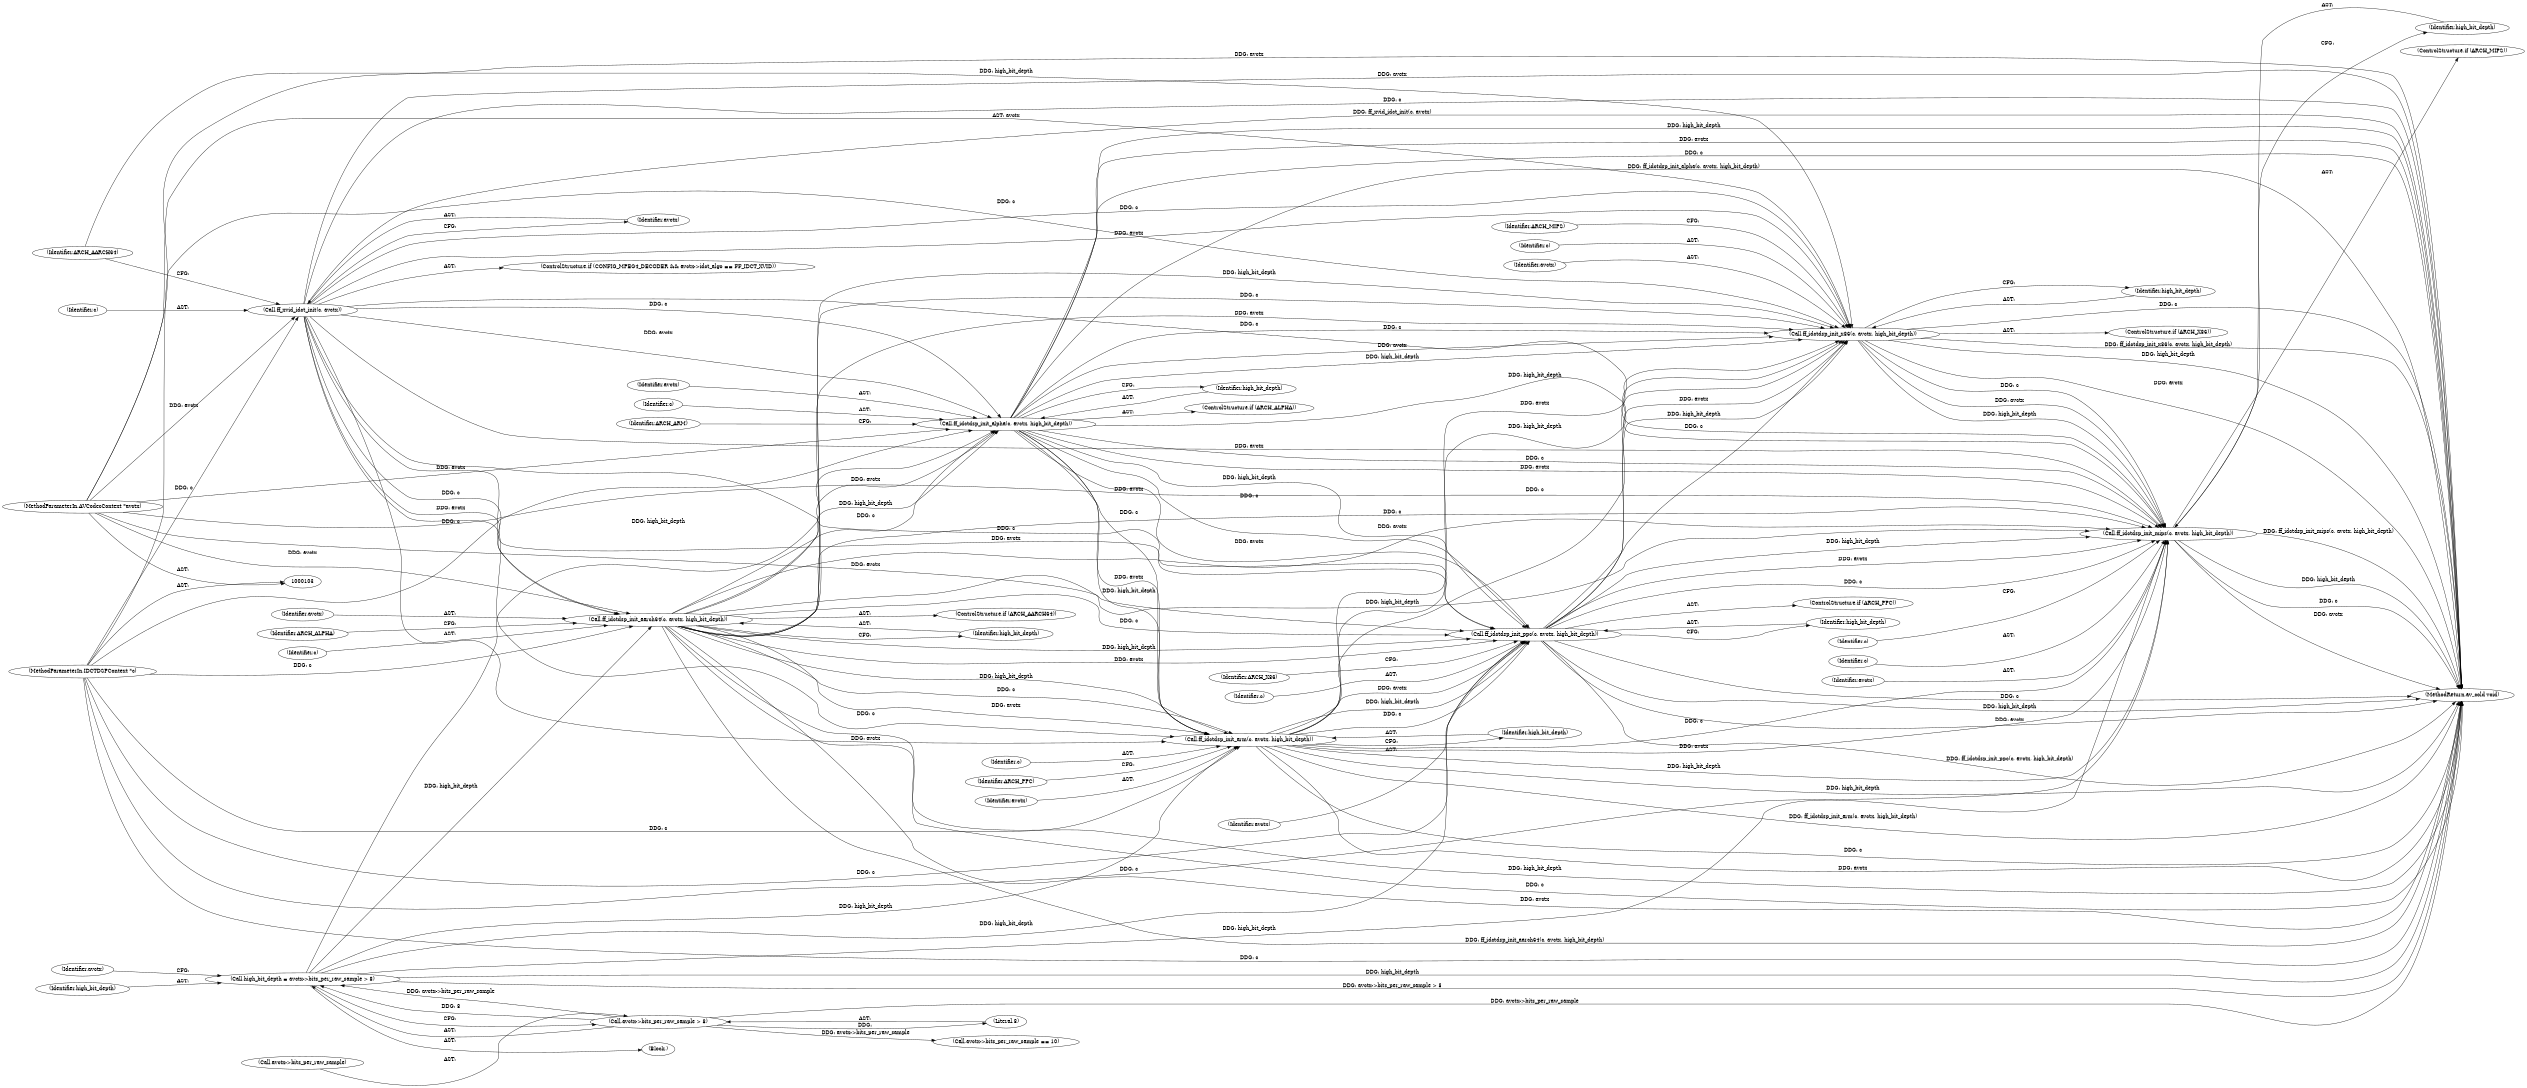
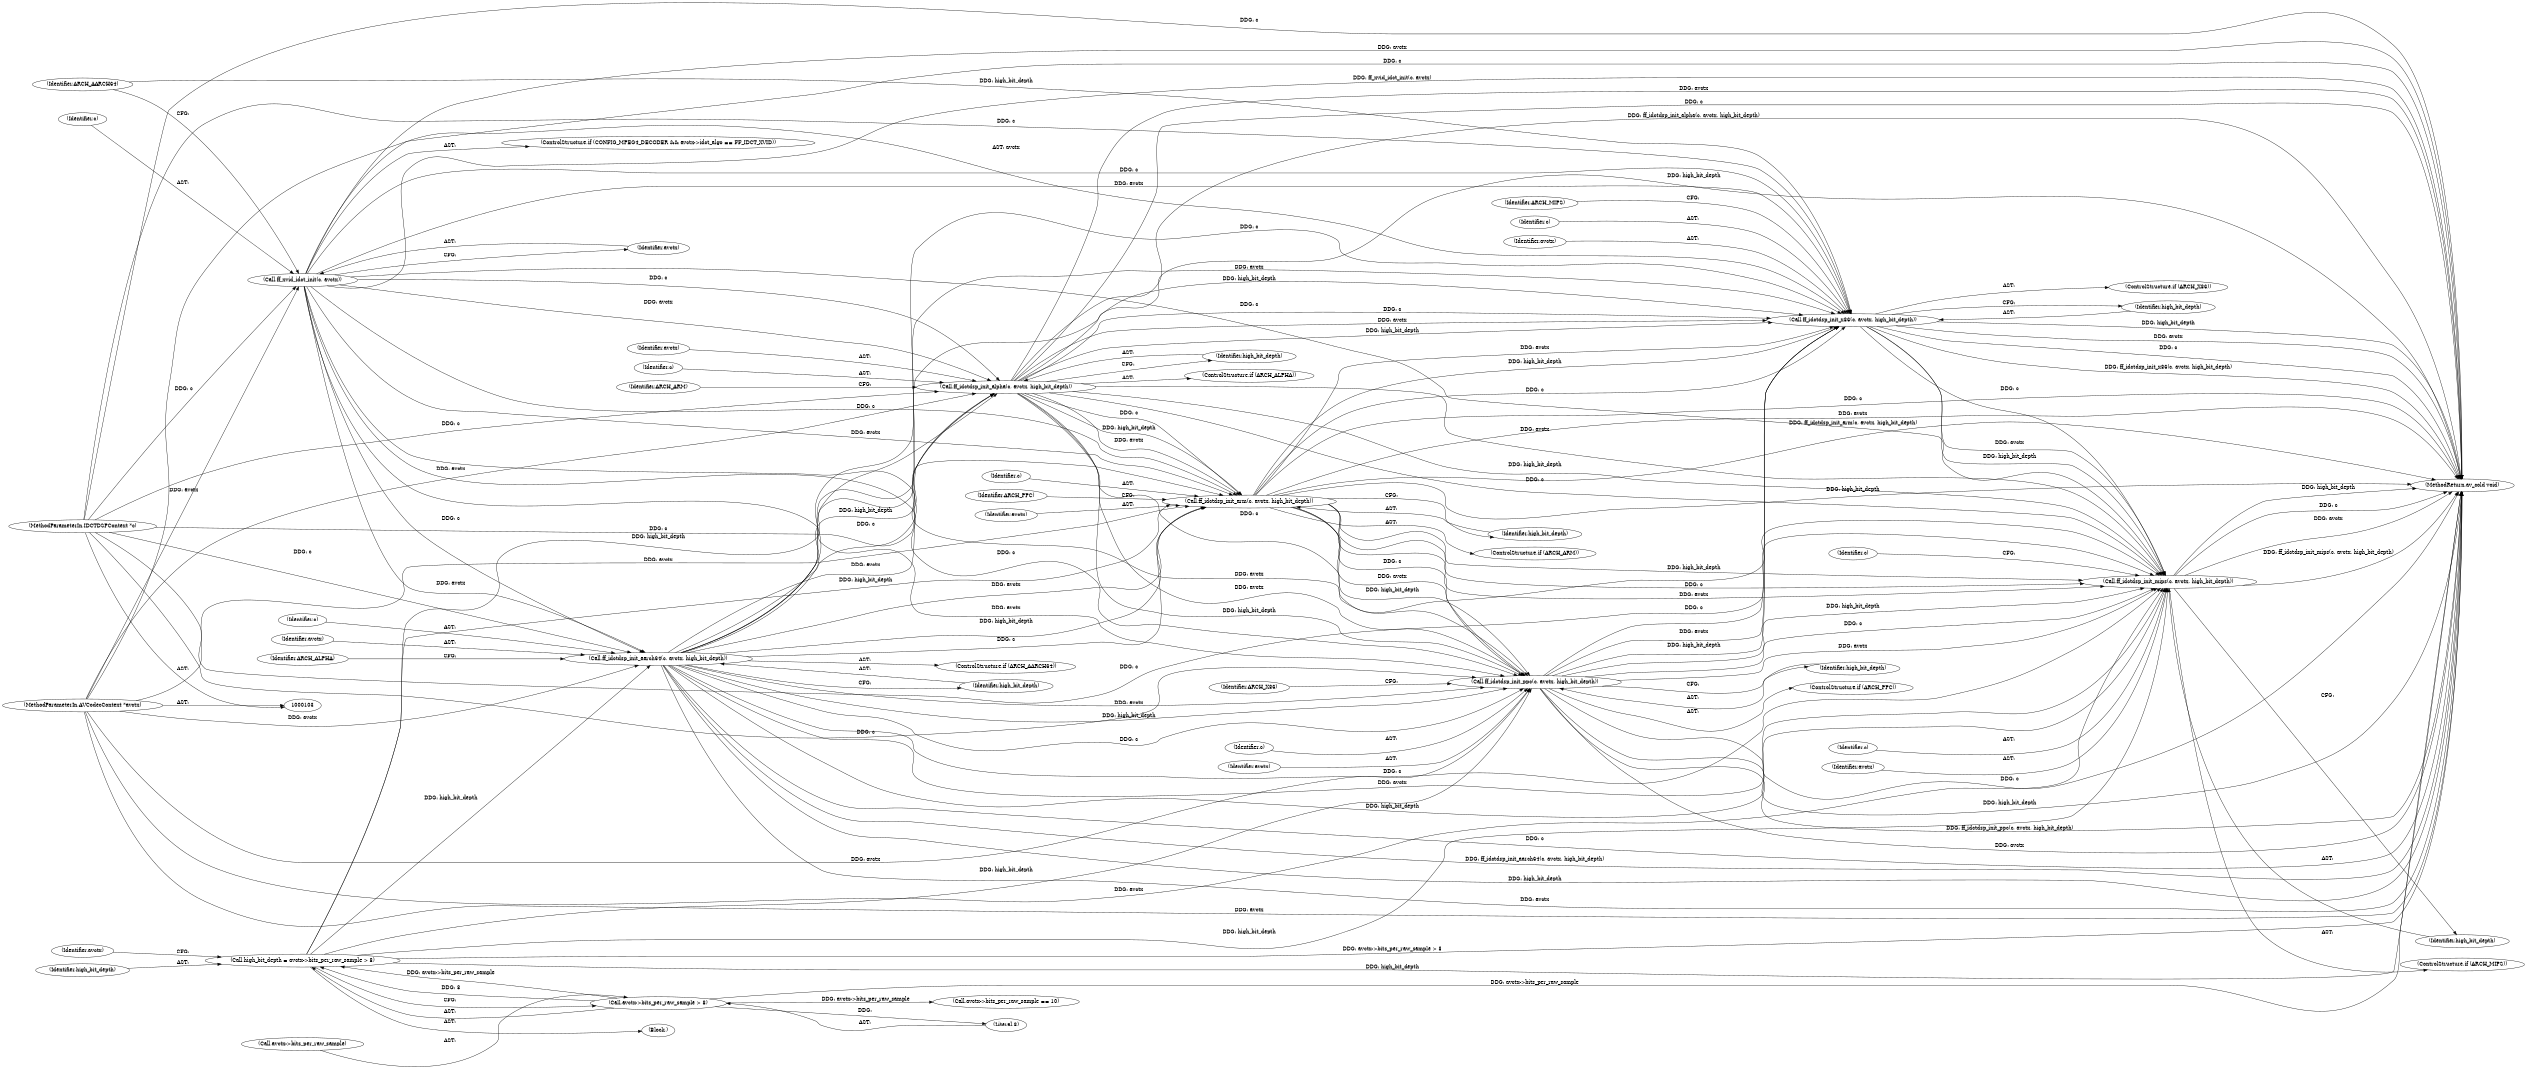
none -> (1535, 554)
none -> (617, 563)
